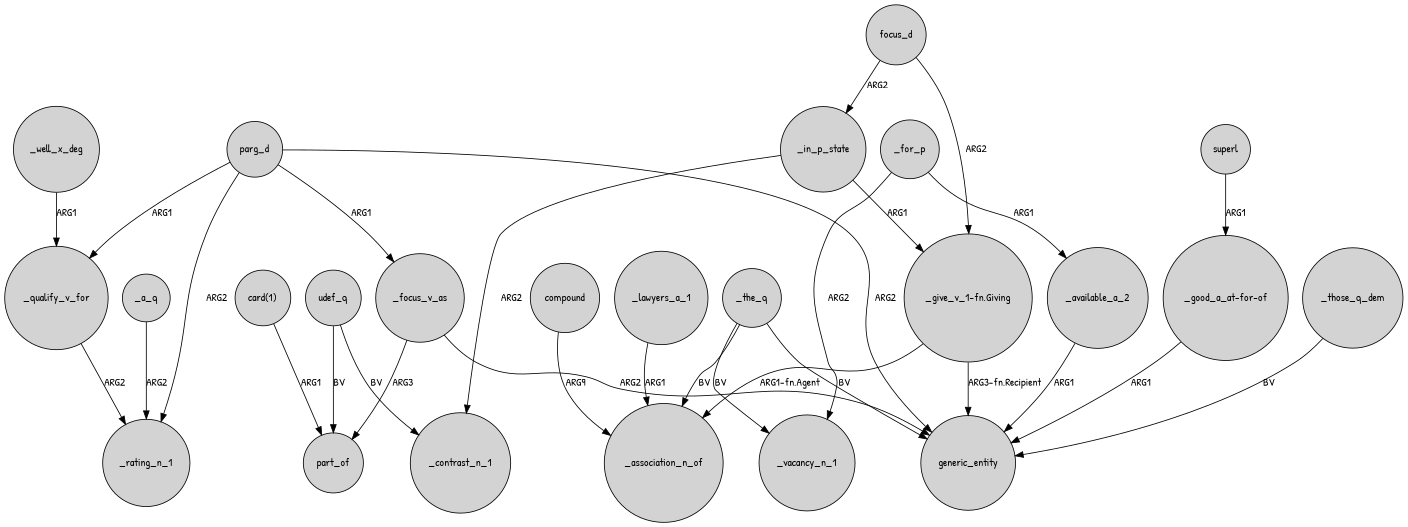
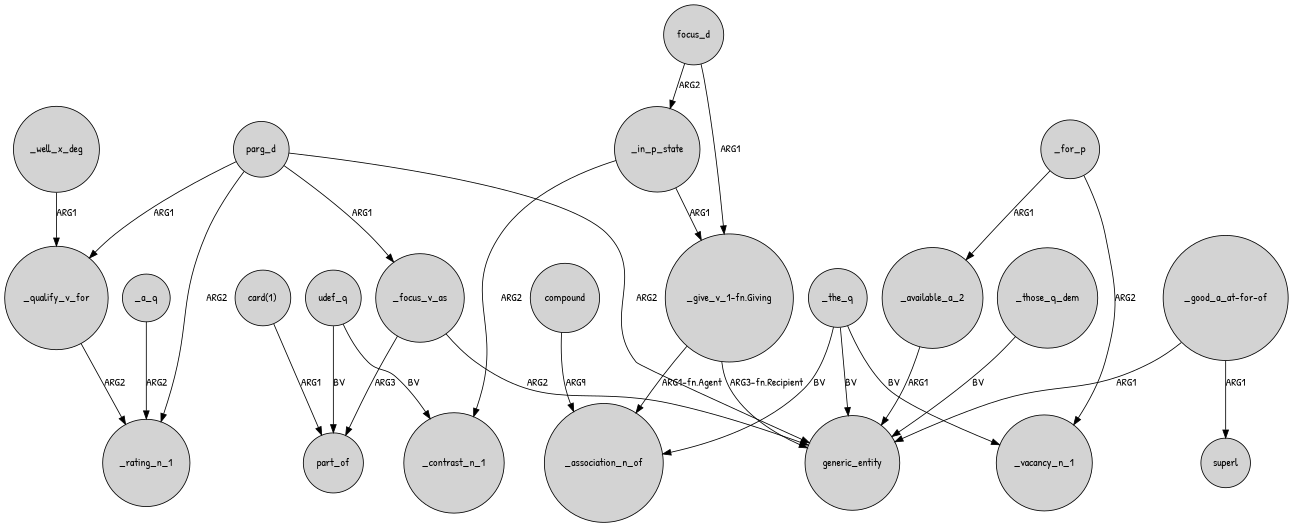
(977, 149) -> (731, 149)
(1226, 201) -> (1226, 395)
(661, 298) -> none
